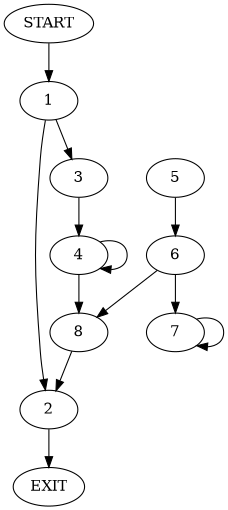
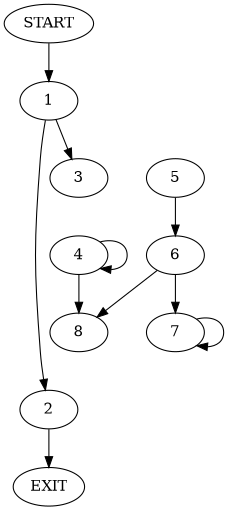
(79, 211) -> none
(66, 366) -> none
